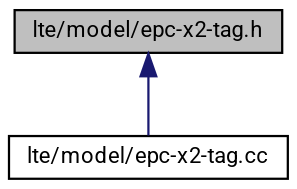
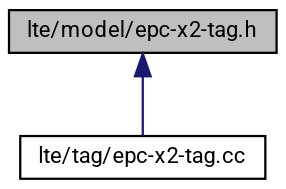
(148, 157) -> (143, 157)
